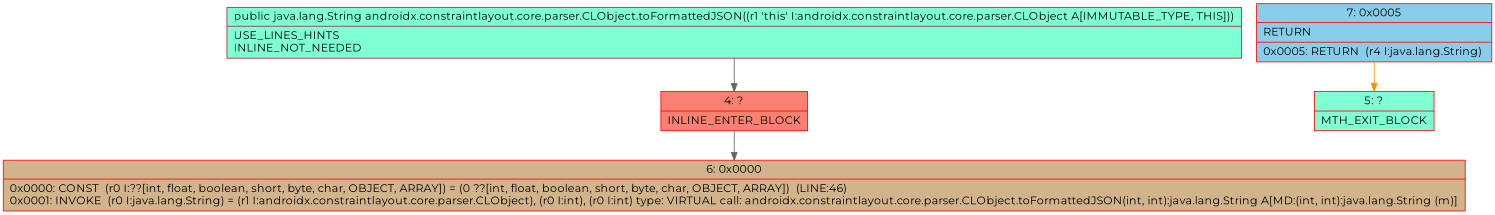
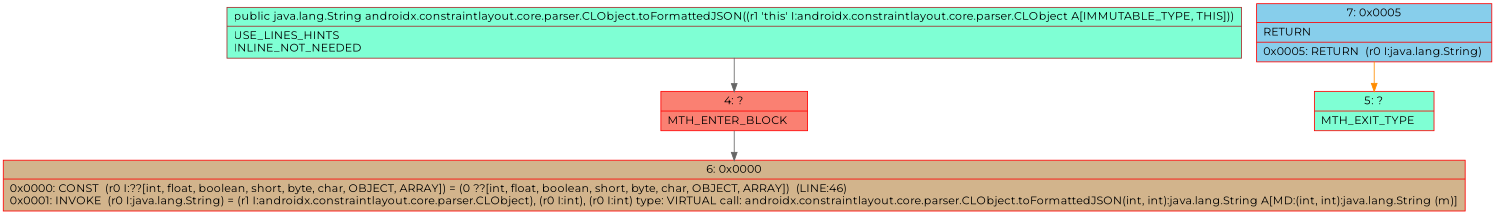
(1374, 52) -> (1374, 52)
(734, 120) -> (728, 120)
(1374, 120) -> (1368, 120)
